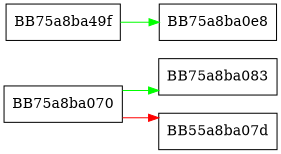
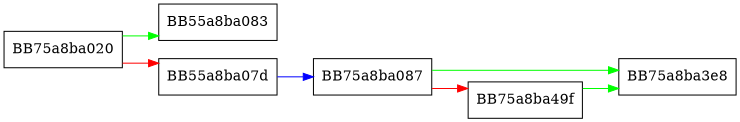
(218, 22) -> (677, 77)
(218, 77) -> (218, 22)
none -> (373, 77)
(63, 104) -> (63, 50)
